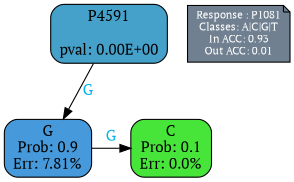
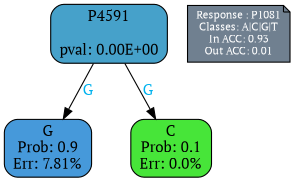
(106, 148) -> (137, 86)
